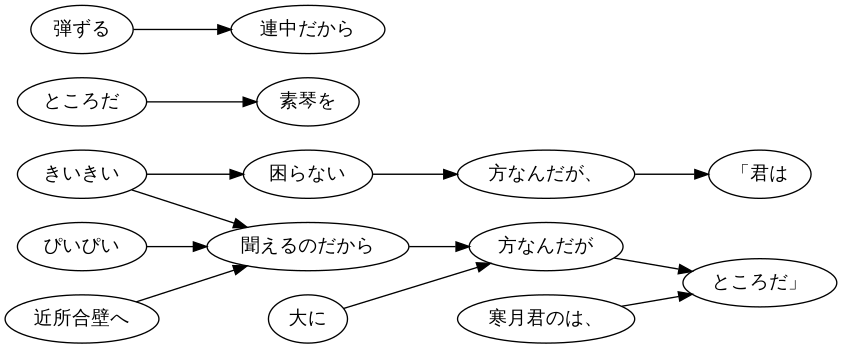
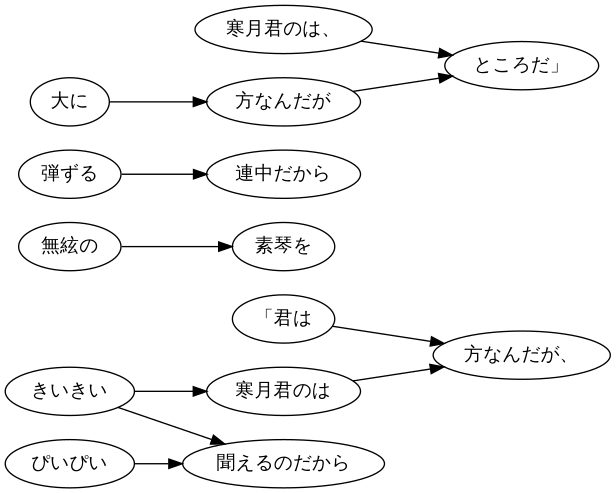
(82, 102) -> (70, 247)
(308, 174) -> (284, 391)
(665, 174) -> (382, 334)
(432, 247) -> none
(82, 319) -> none
